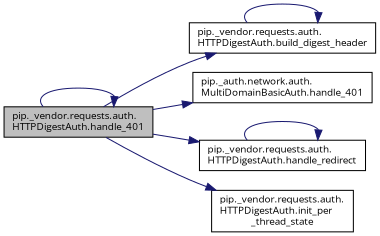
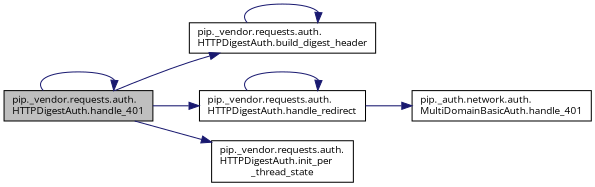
(168, 107) -> (384, 106)
